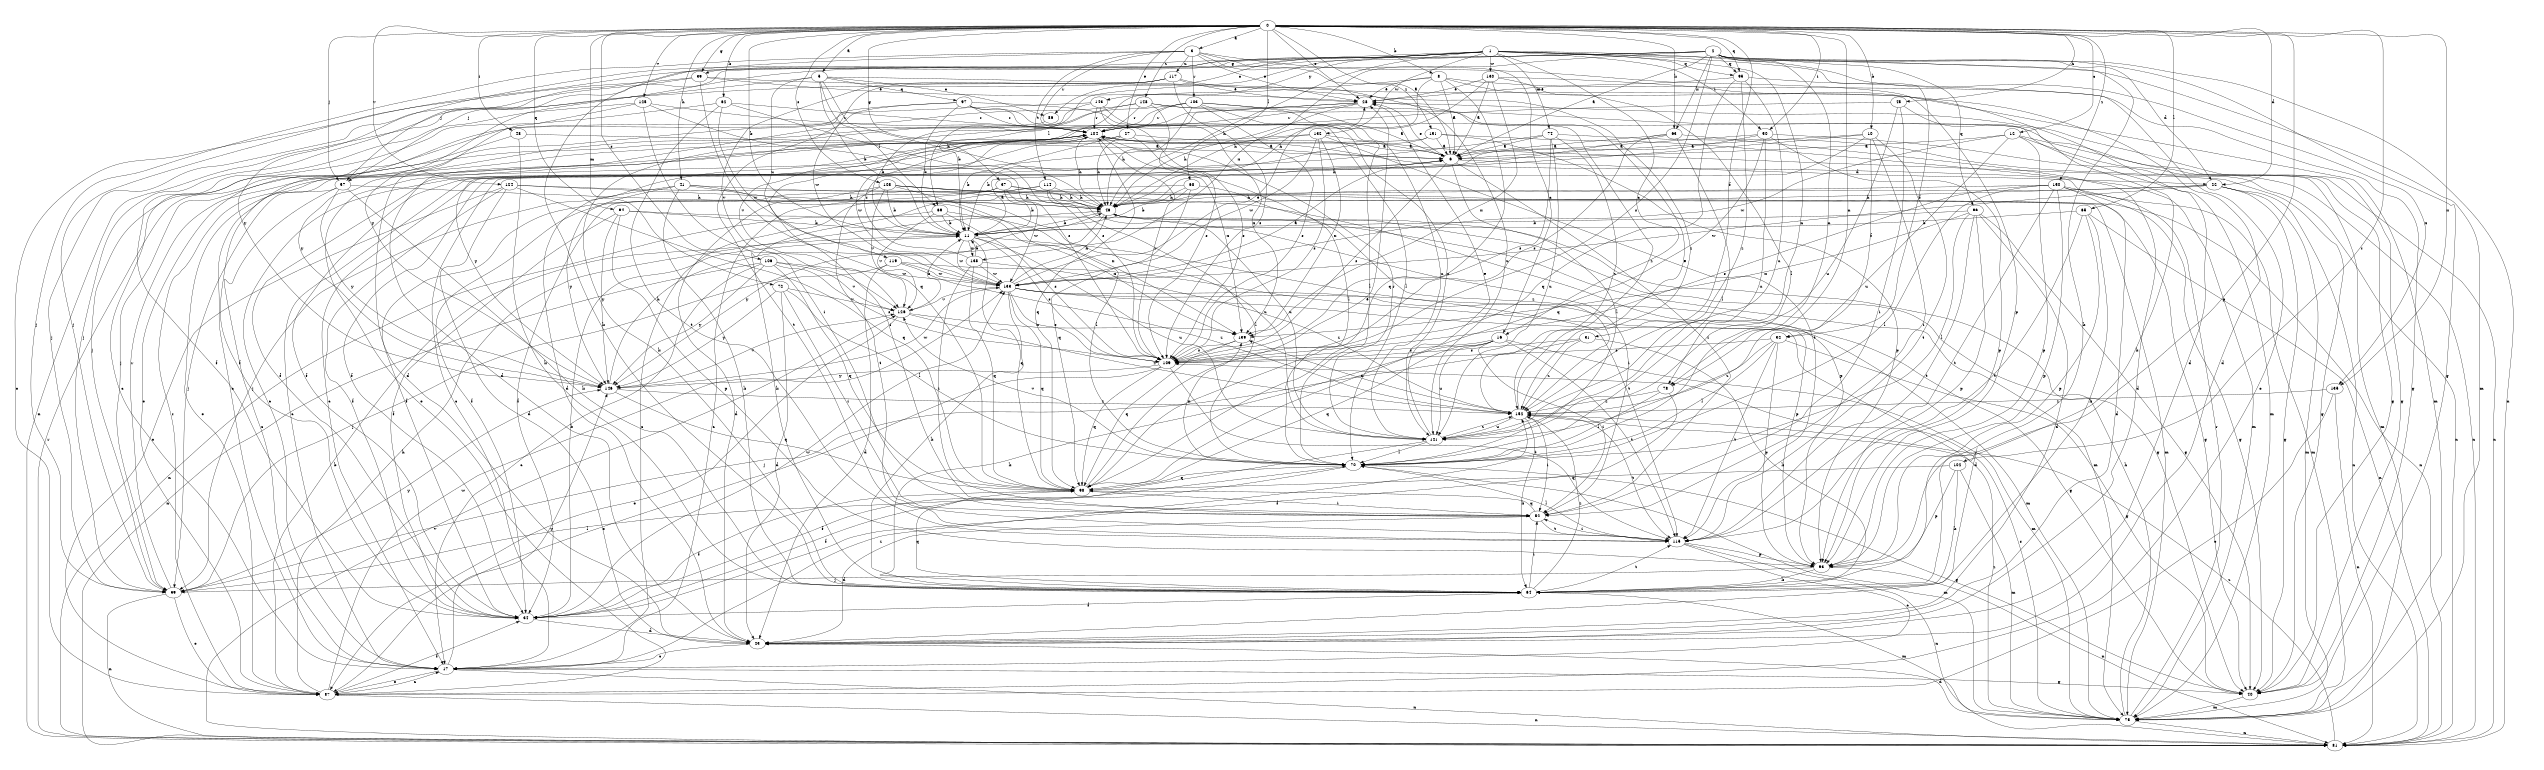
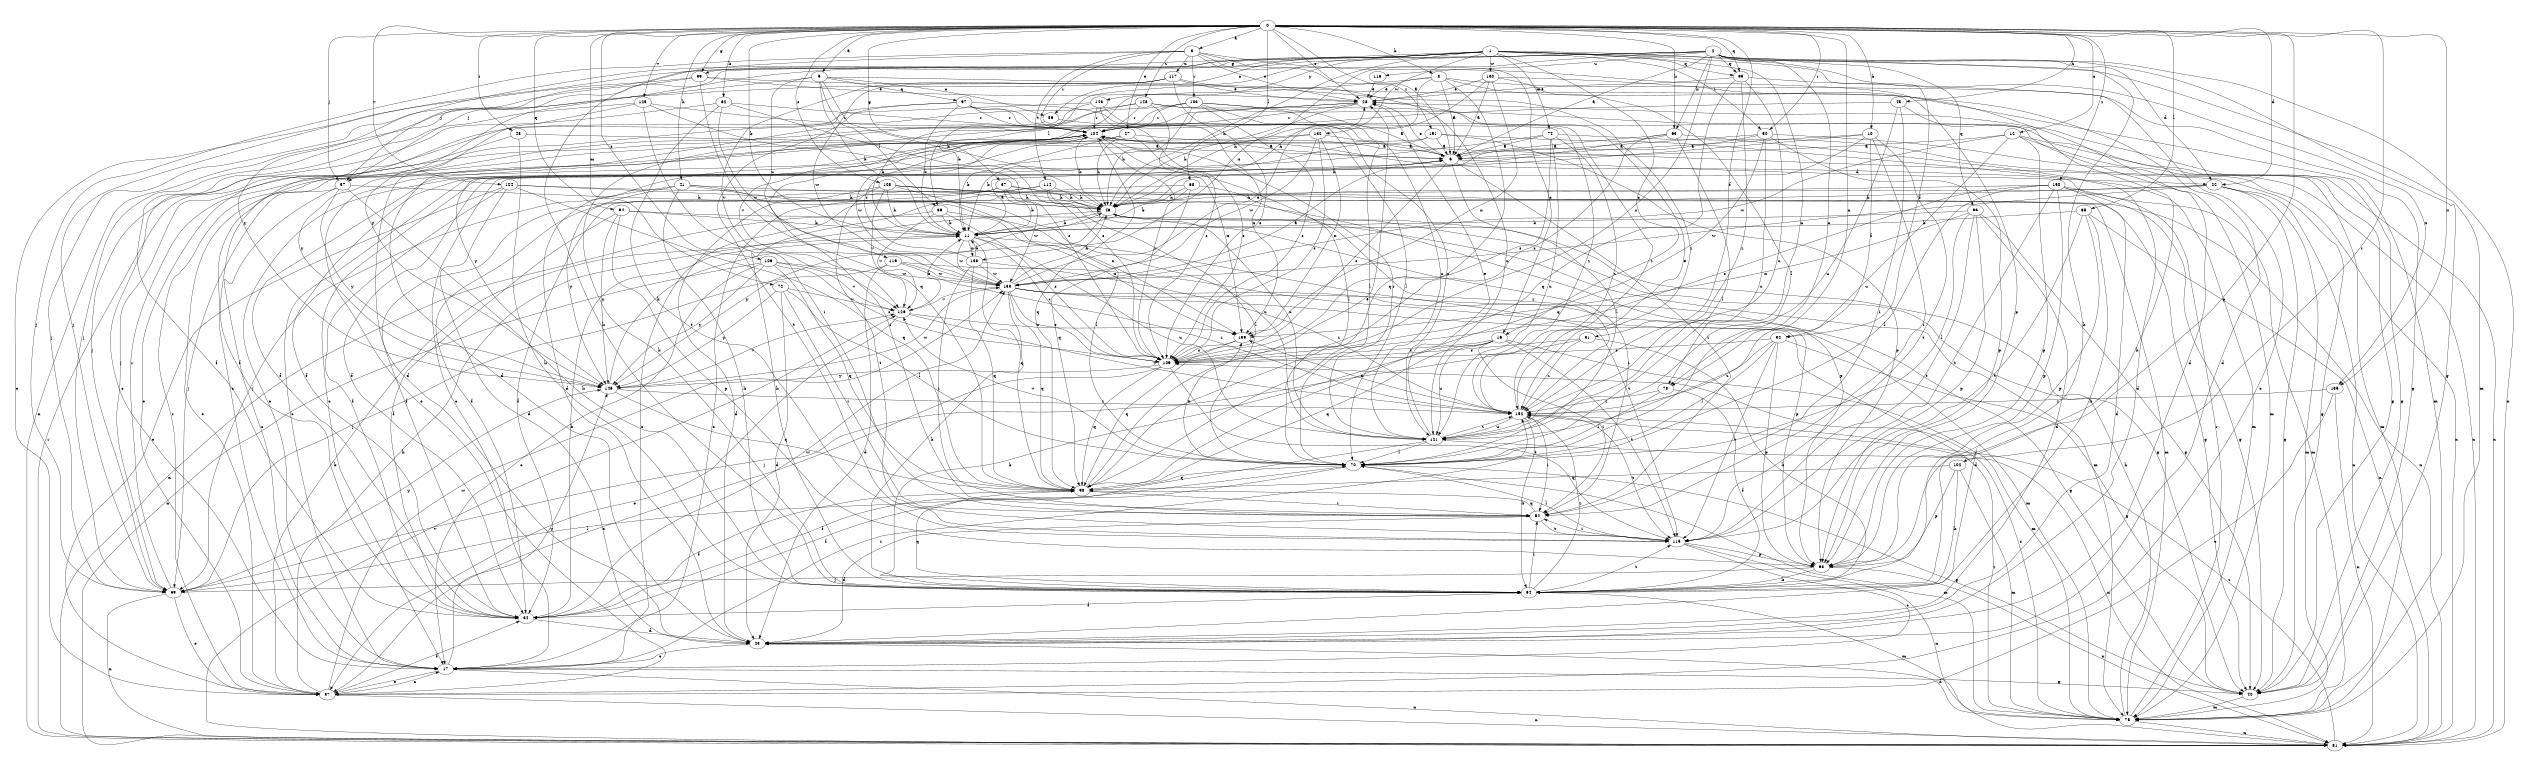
none -> (1378, 77)
none -> (1451, 126)
(1701, 273) -> none
none -> (2019, 473)
(1153, 511) -> (1739, 565)
